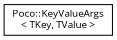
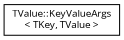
(58, 20) -> (62, 20)
